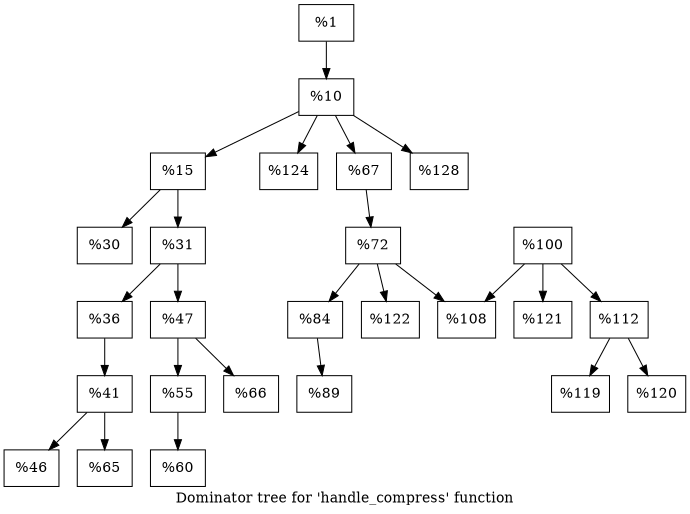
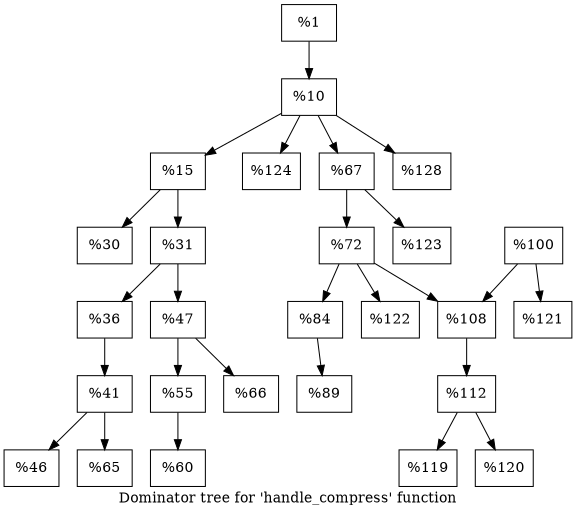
none -> (422, 246)
(577, 279) -> (467, 352)
